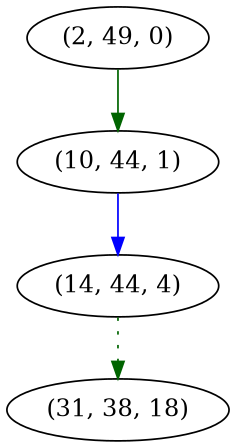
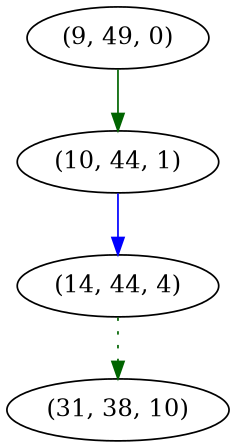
(118, 38) -> (118, 38)
(118, 410) -> (118, 410)
